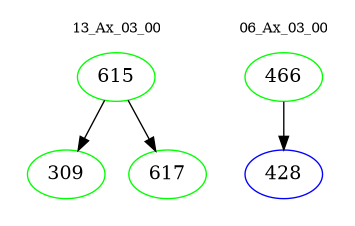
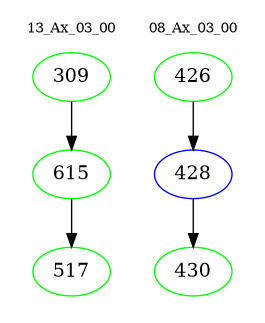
(284, 29) -> (193, 29)
(284, 77) -> (193, 77)
(95, 119) -> (72, 119)
(168, 174) -> (72, 272)
none -> (193, 272)
